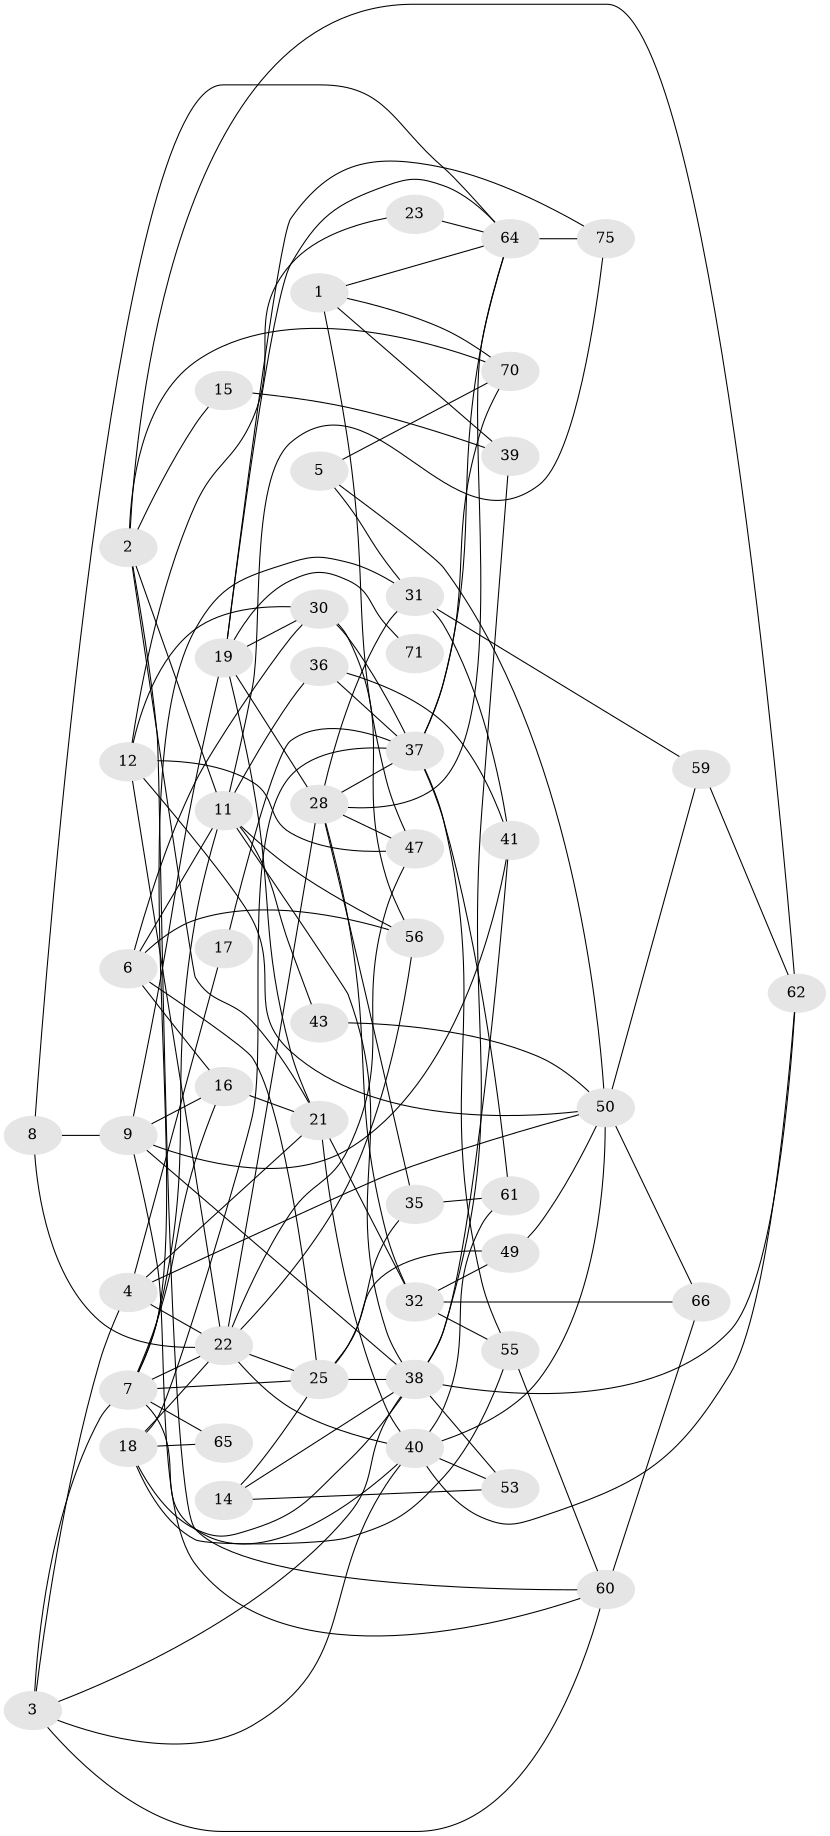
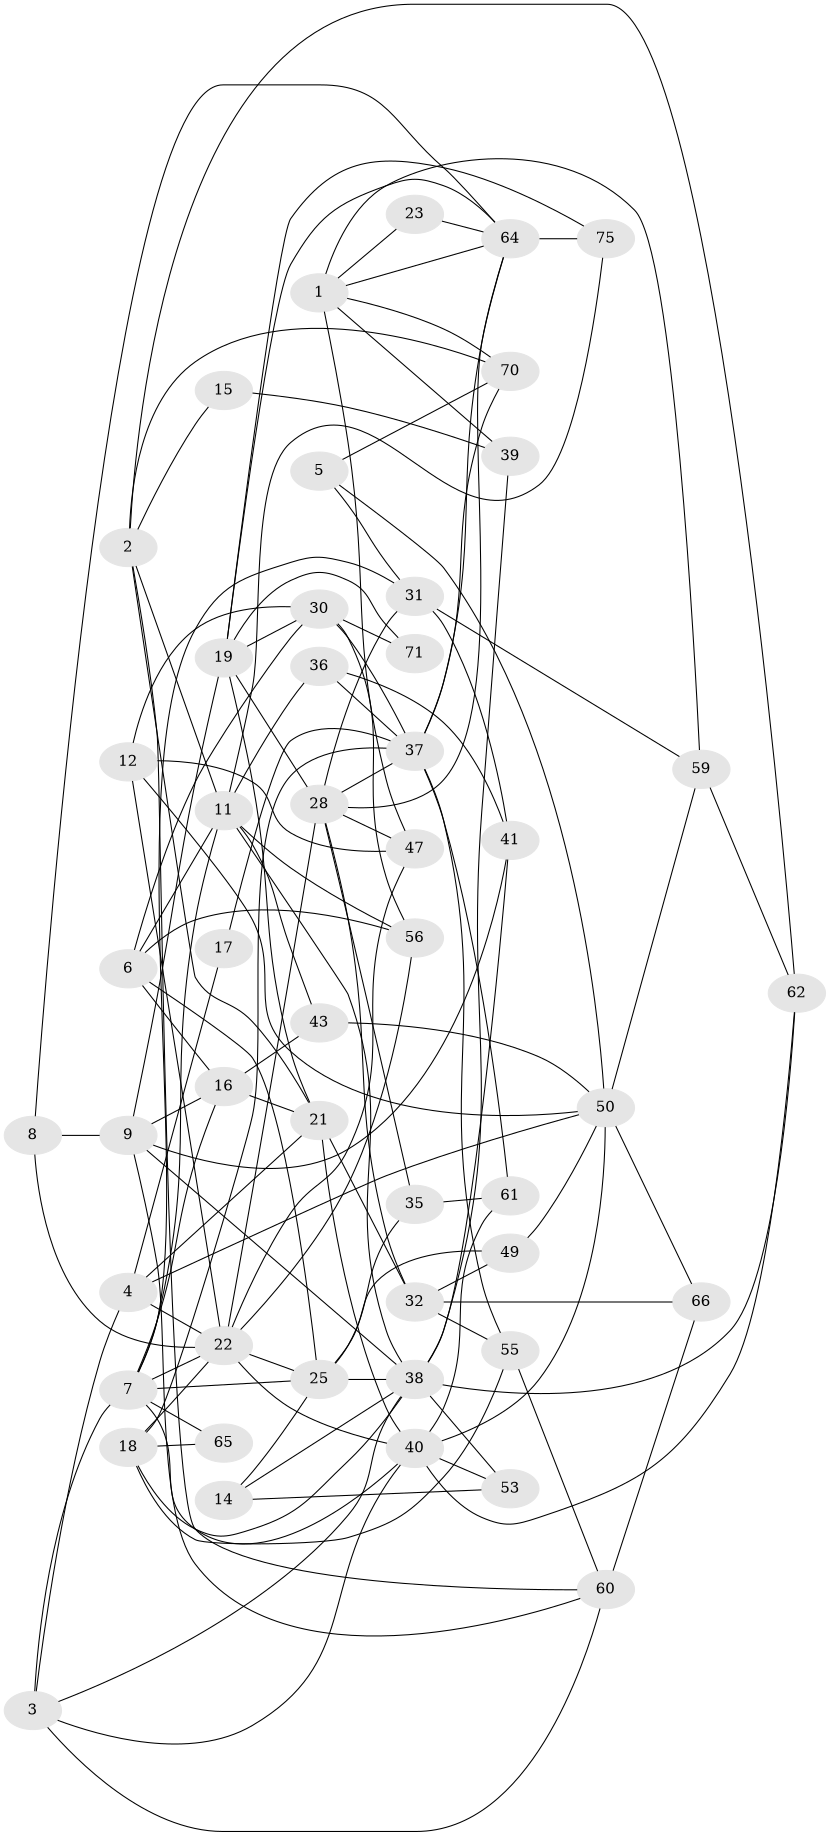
none -> (659, 292)
(232, 453) -> (367, 254)
none -> (370, 632)
none -> (269, 1057)
